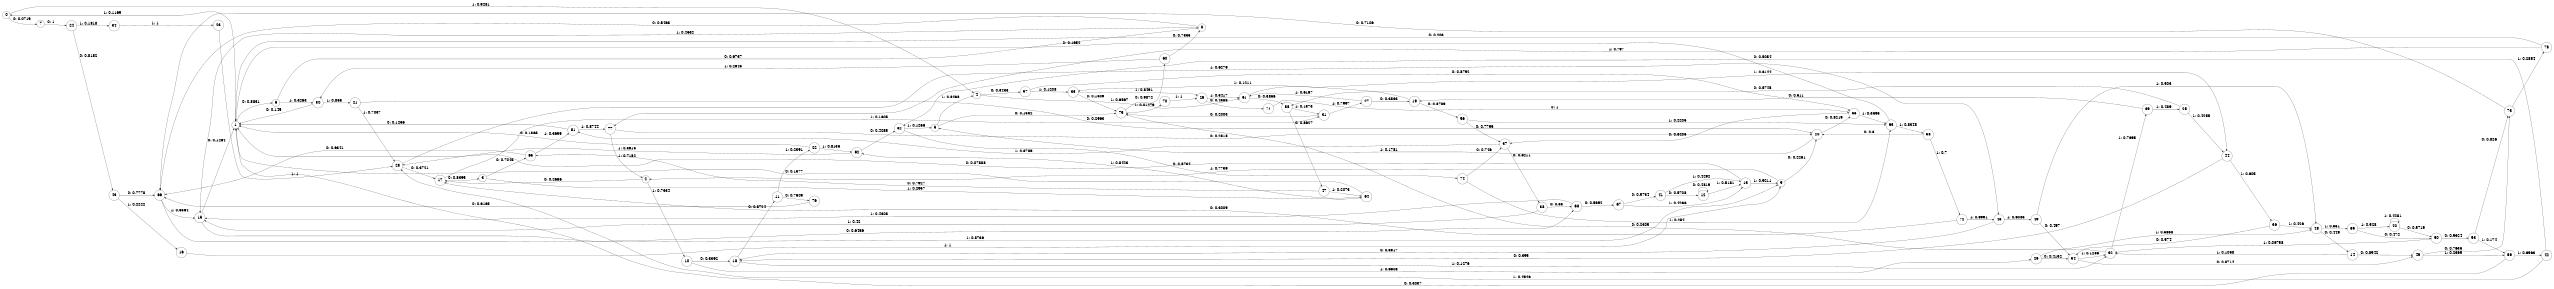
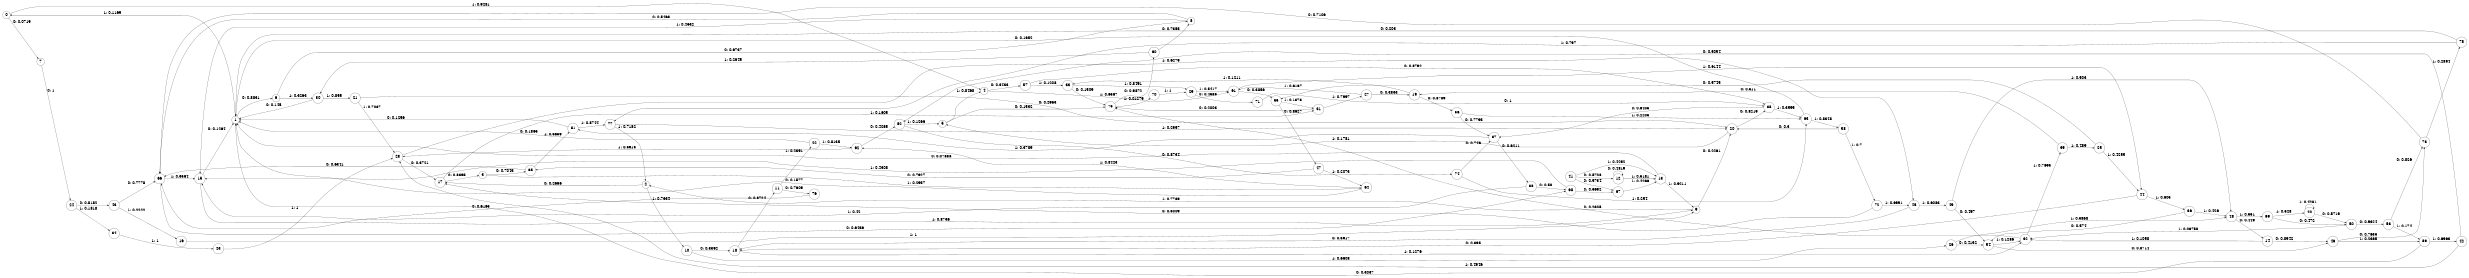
(1220, 136) -> (1173, 128)
(1639, 200) -> (1593, 185)
